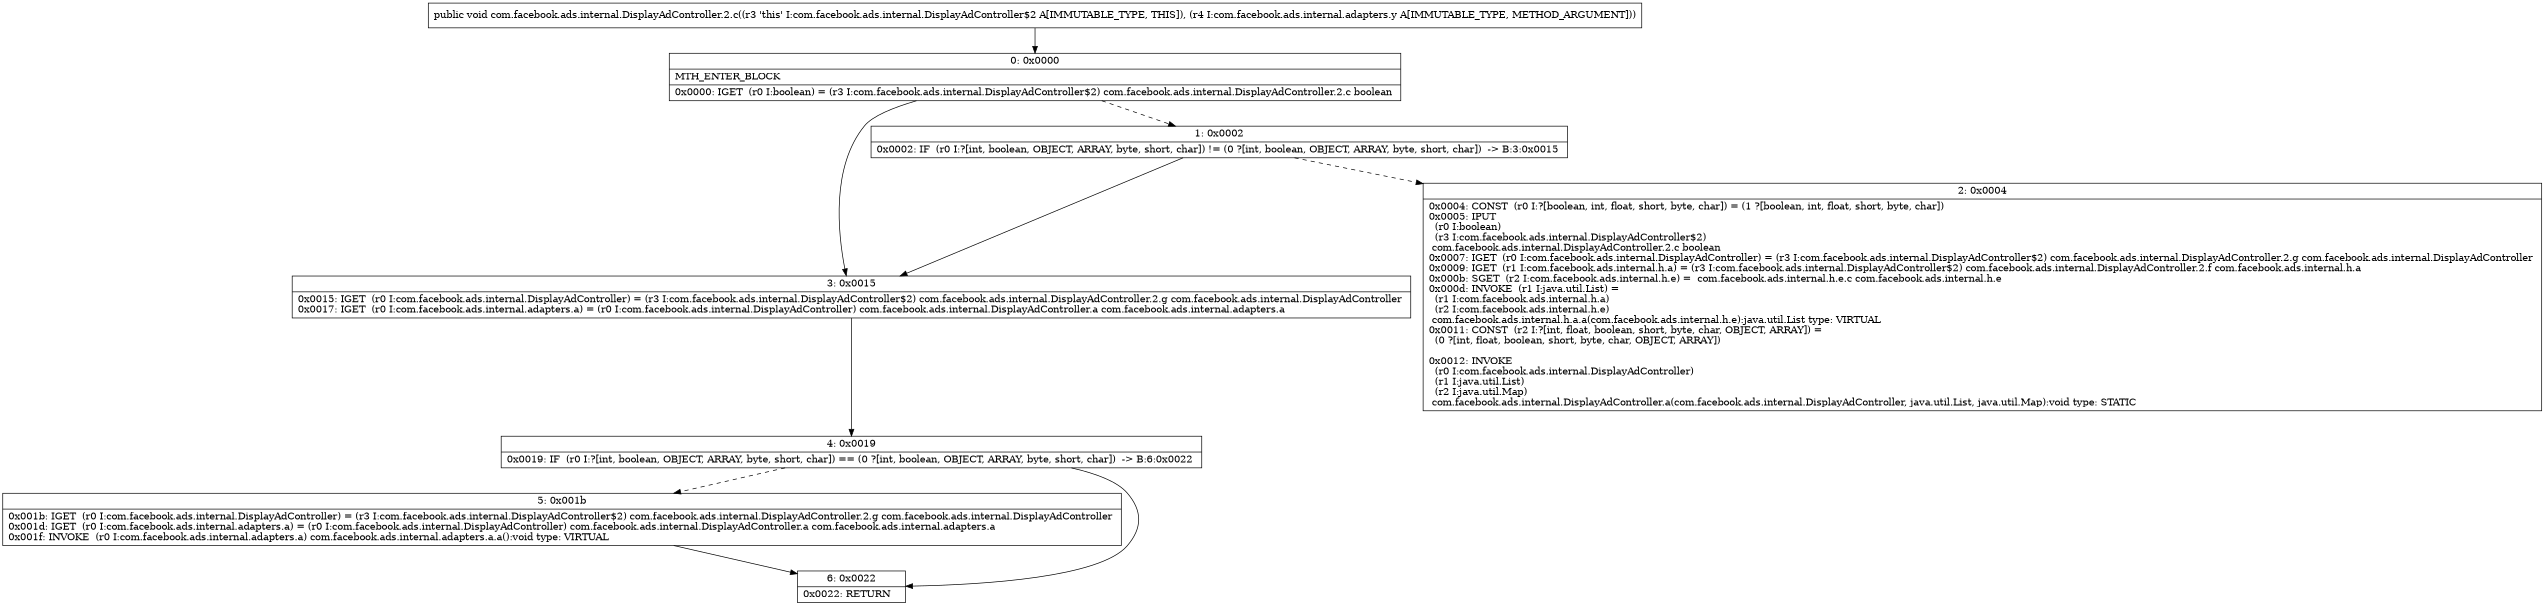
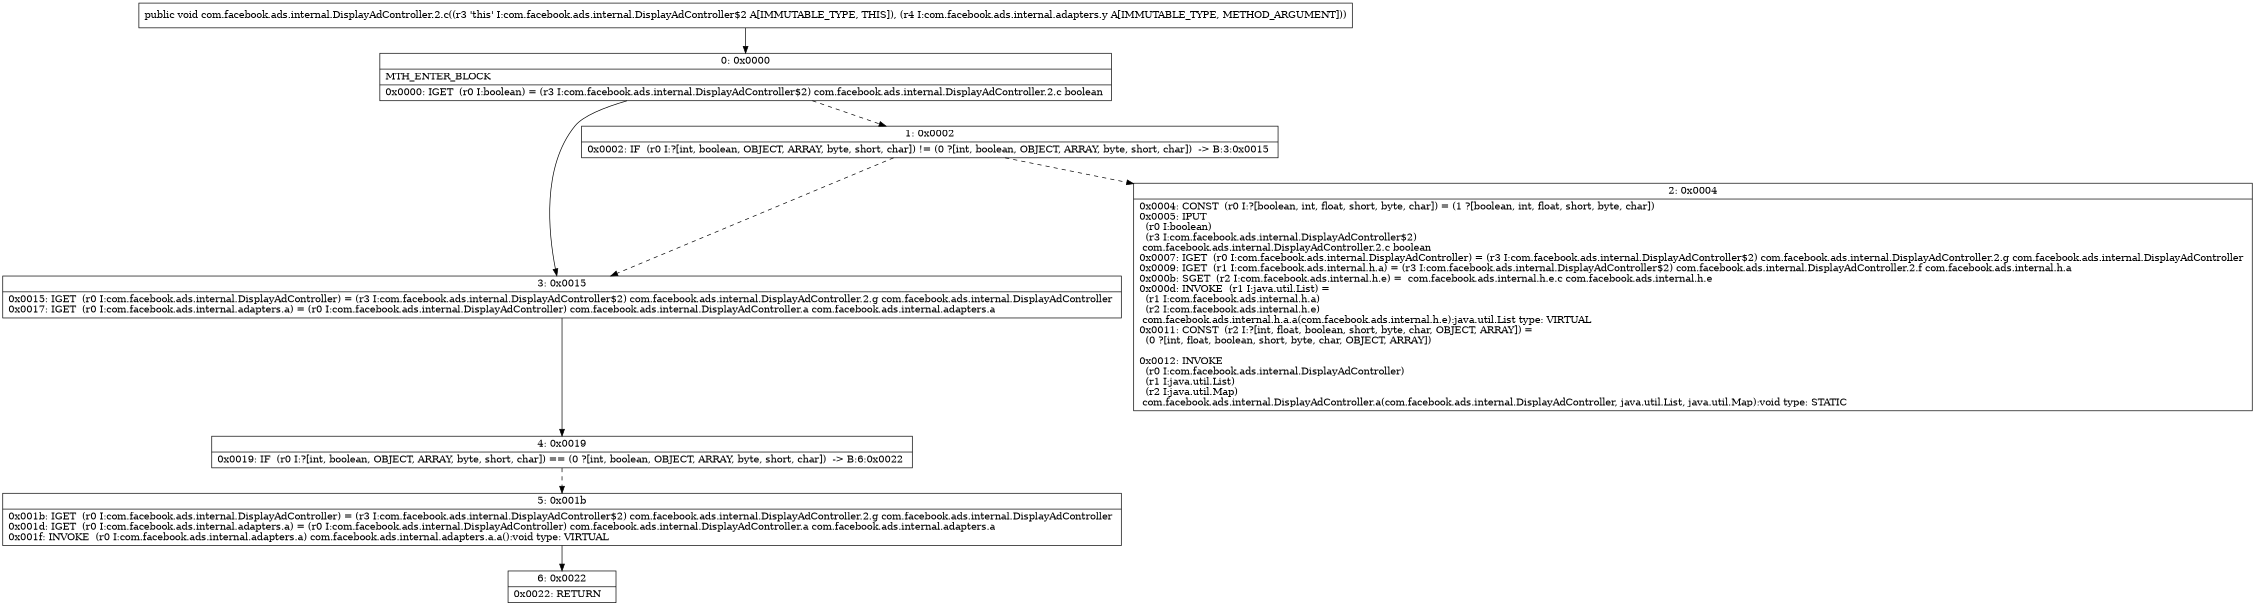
(1045, 216) -> (755, 216)
(1082, 568) -> none
